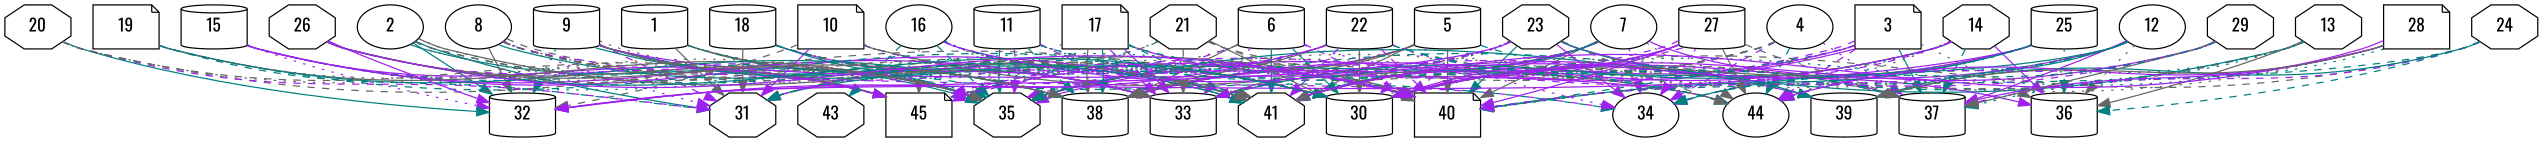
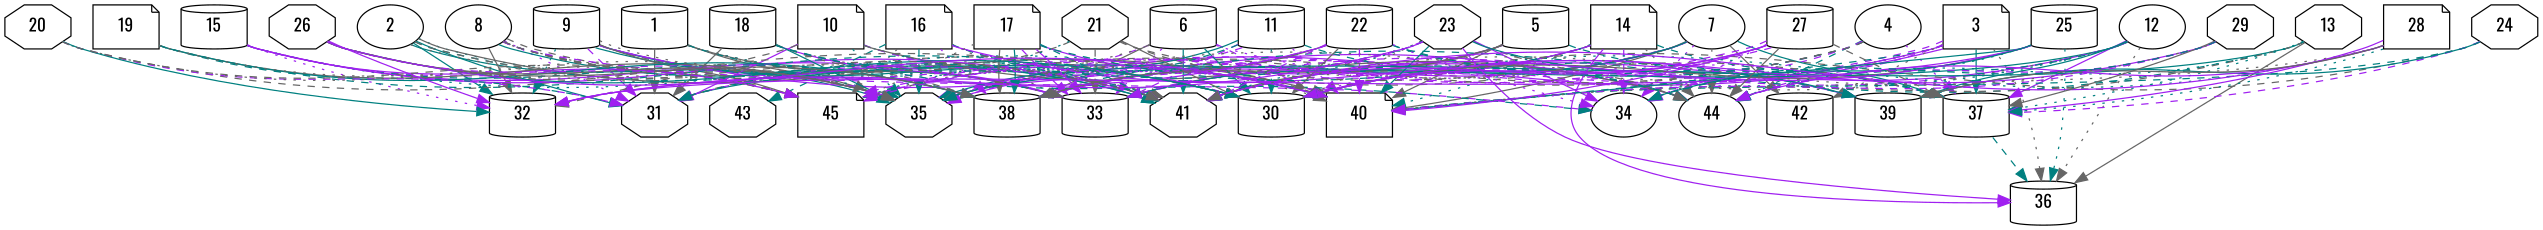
(919, 27) -> (919, 27)
(1976, 27) -> (1624, 27)
(998, 66) -> (959, 67)
(1767, 70) -> (1834, 69)
(2297, 87) -> (2006, 154)
none -> (1800, 115)
